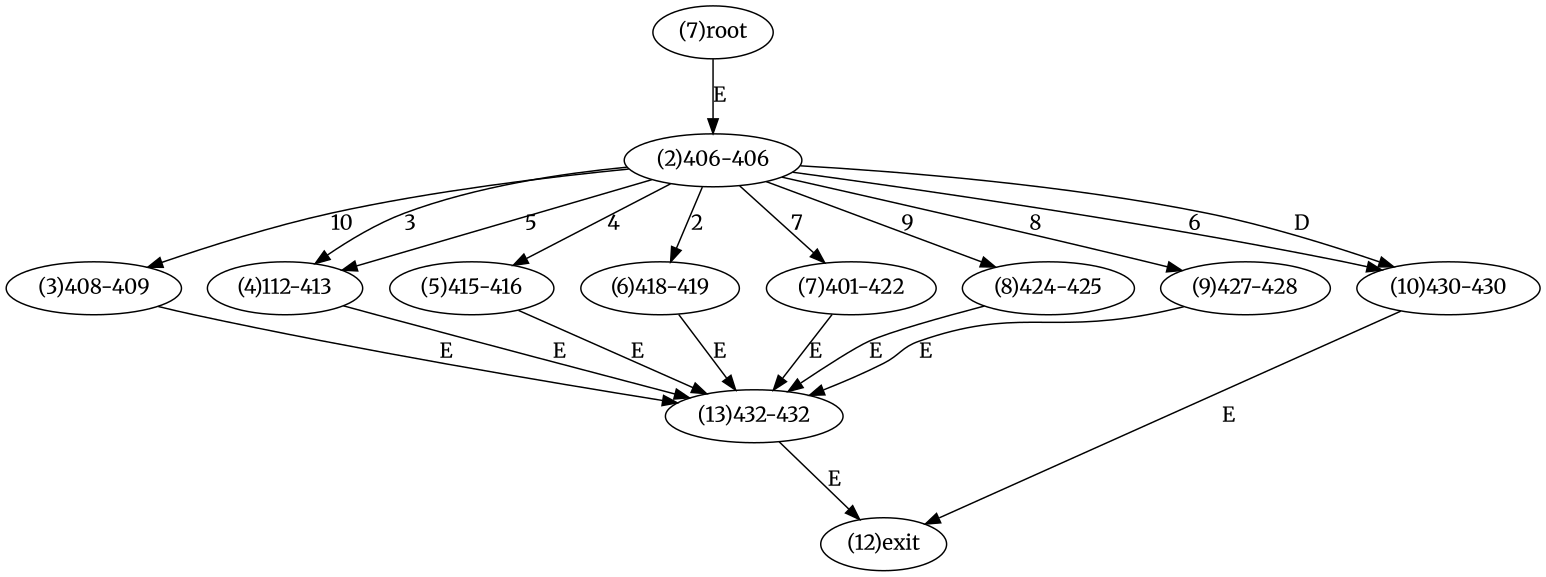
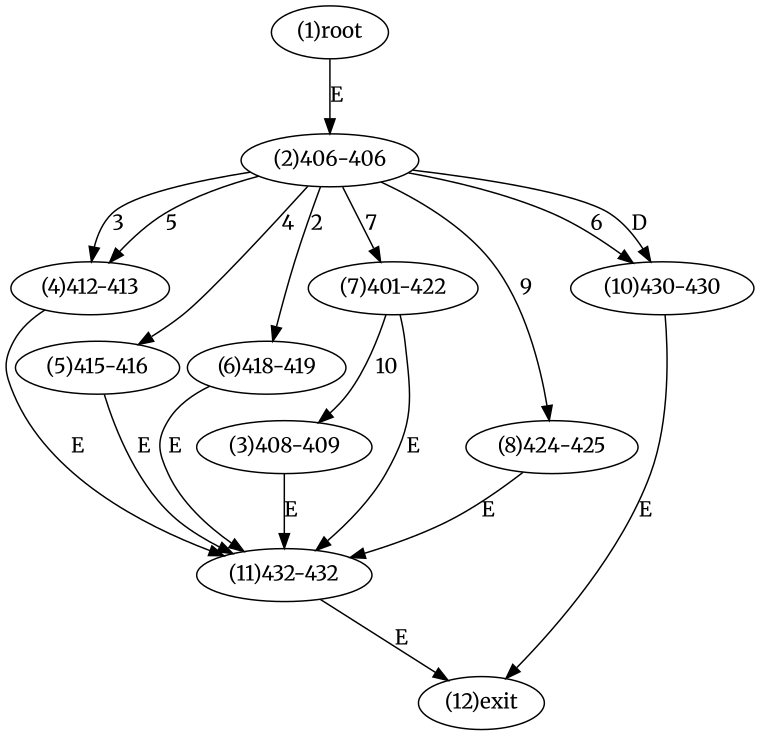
(713, 32) -> (330, 32)
(392, 201) -> (364, 367)
(285, 288) -> (90, 288)
(1245, 288) -> none
(754, 416) -> (284, 575)
